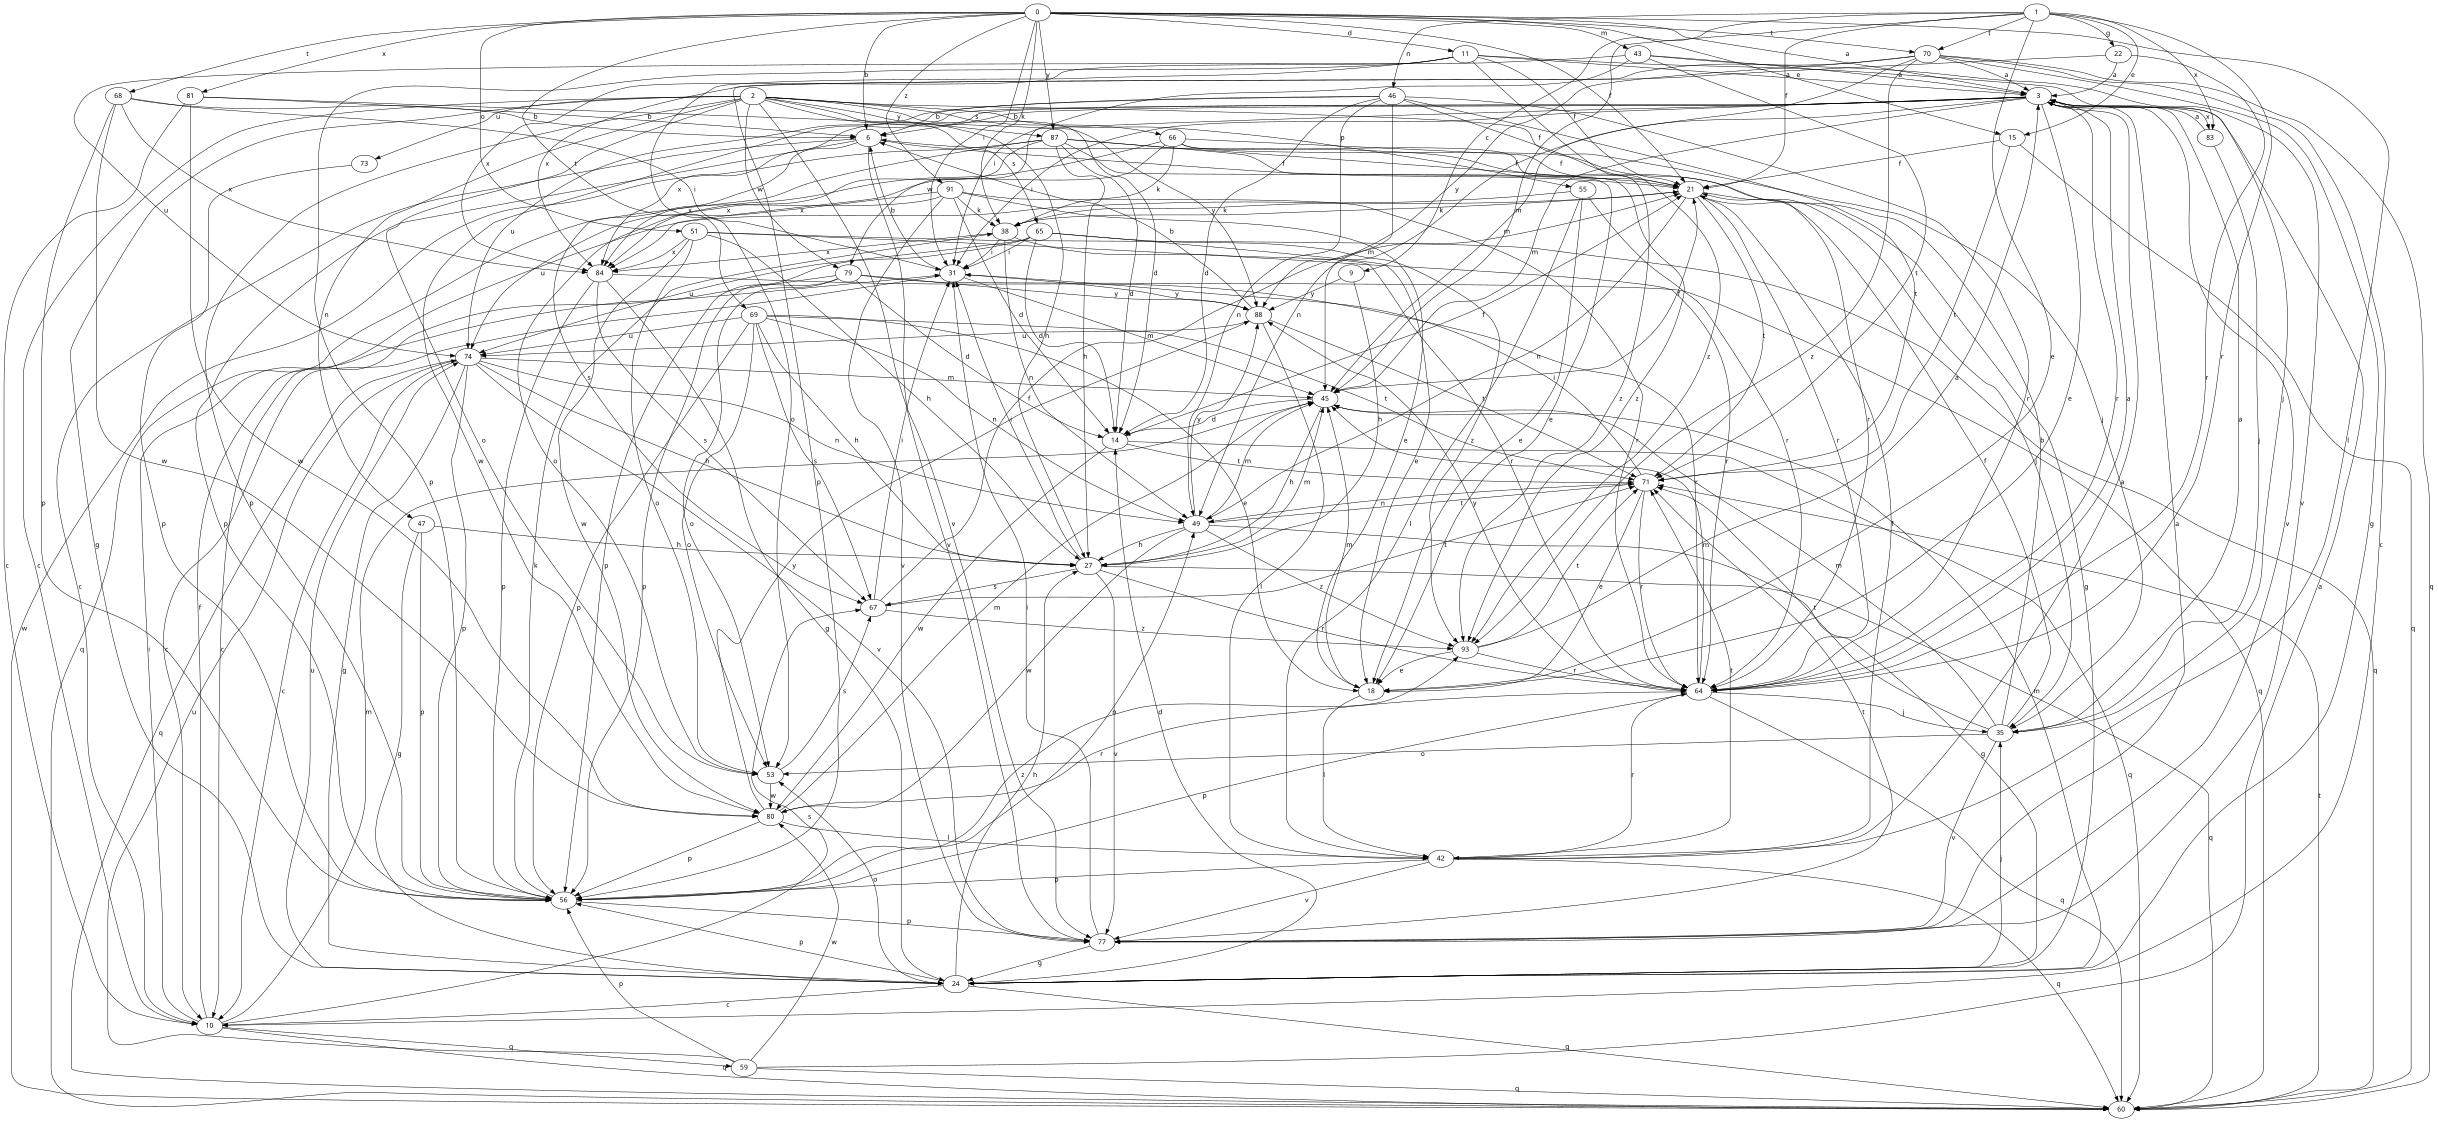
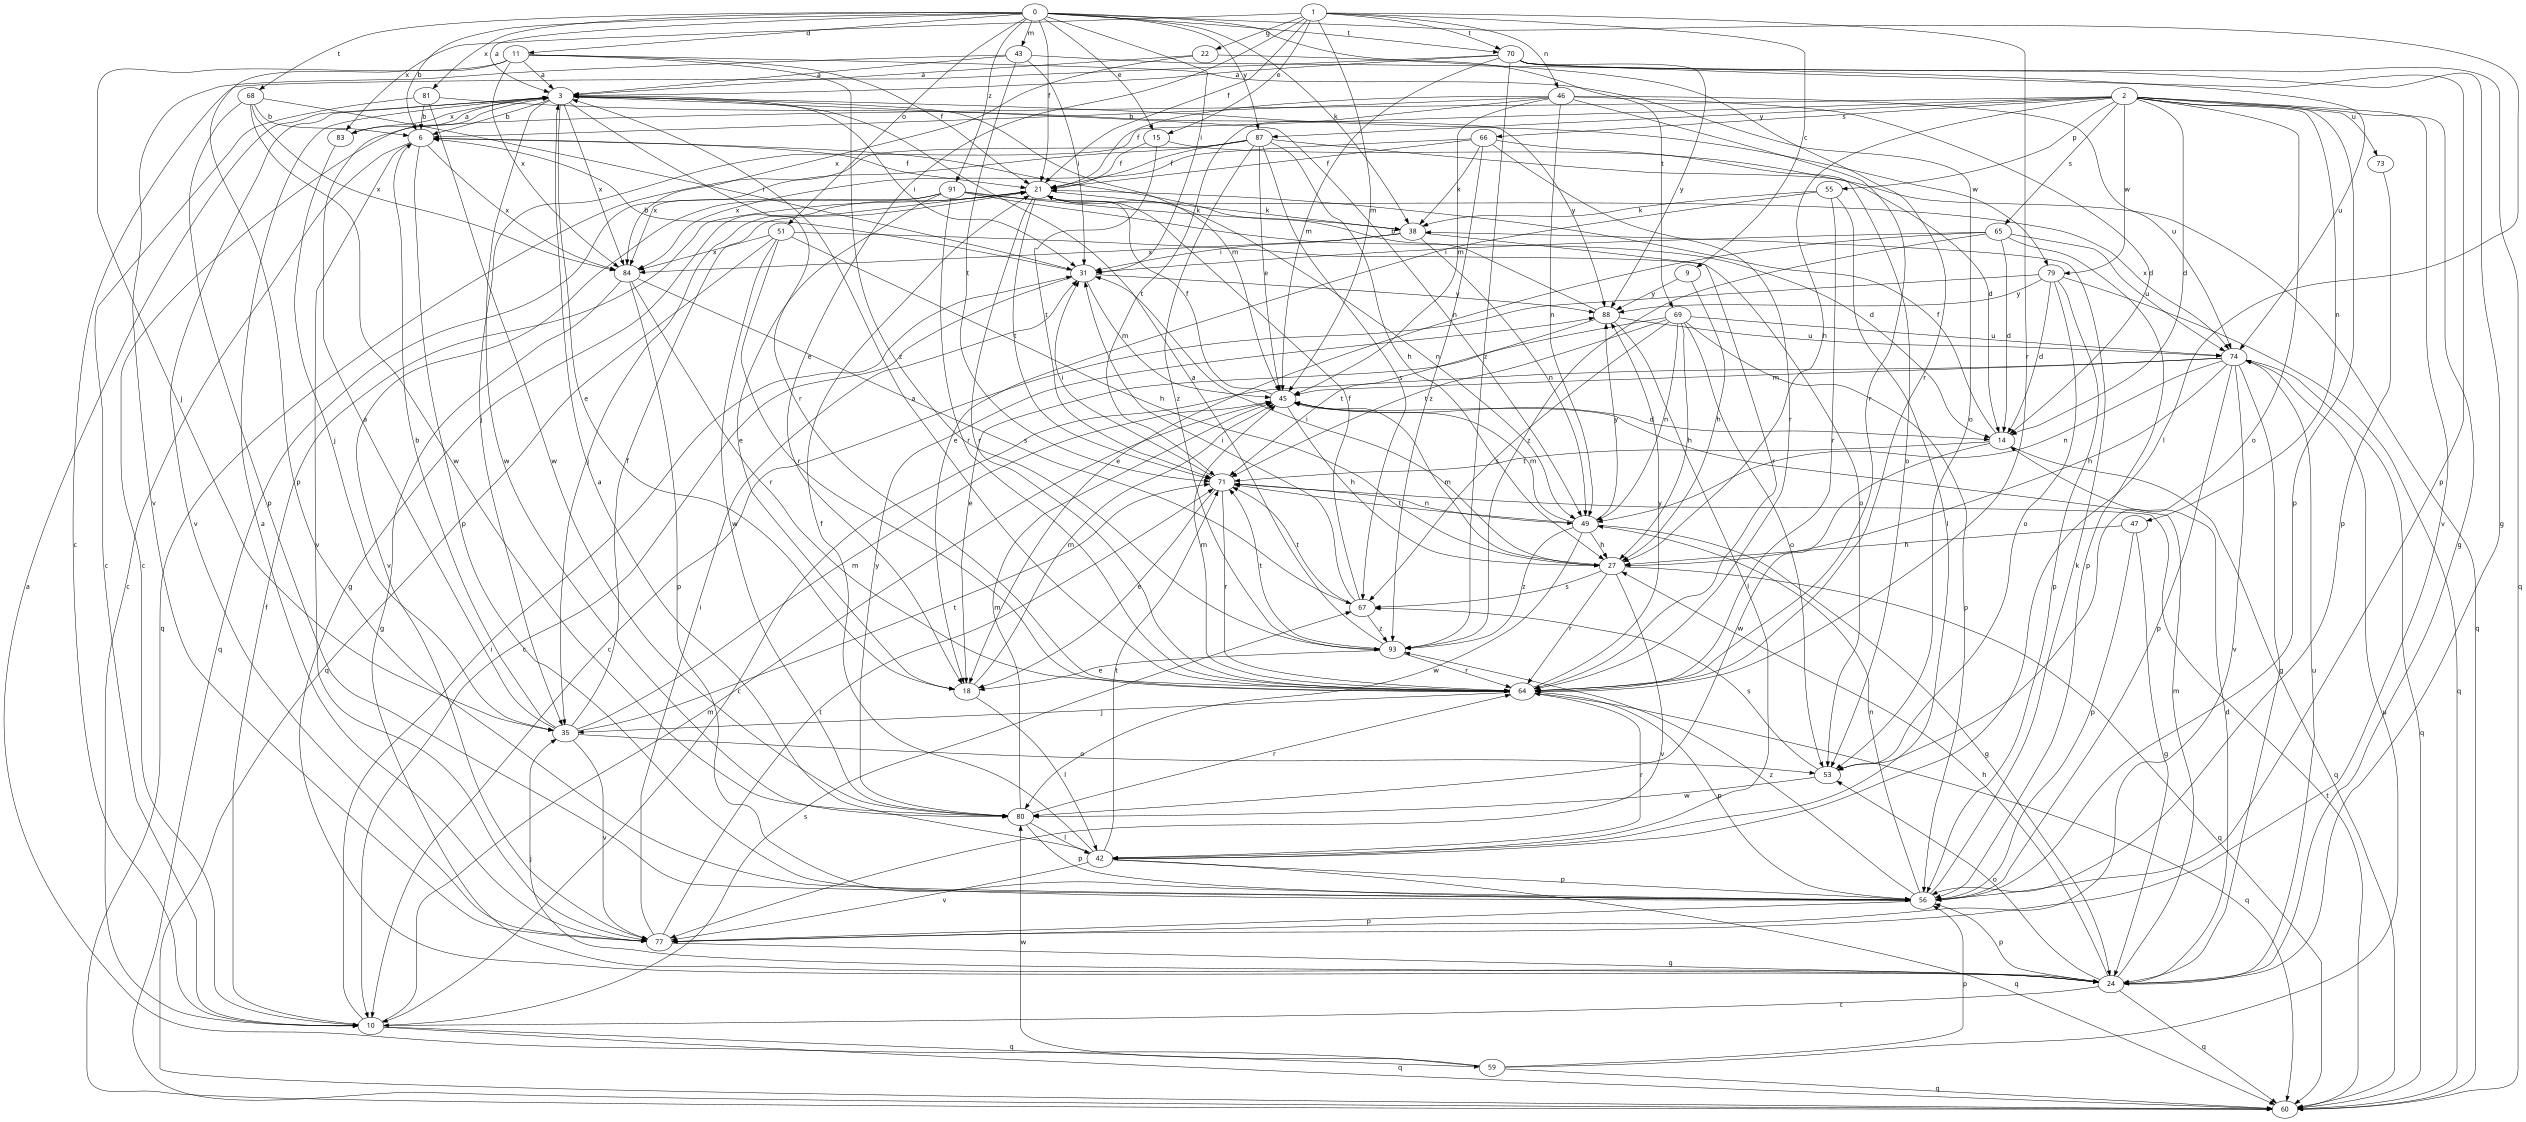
(1610, 190) -> (1264, 267)
(543, 273) -> (2145, 273)
(25, 629) -> (163, 629)
